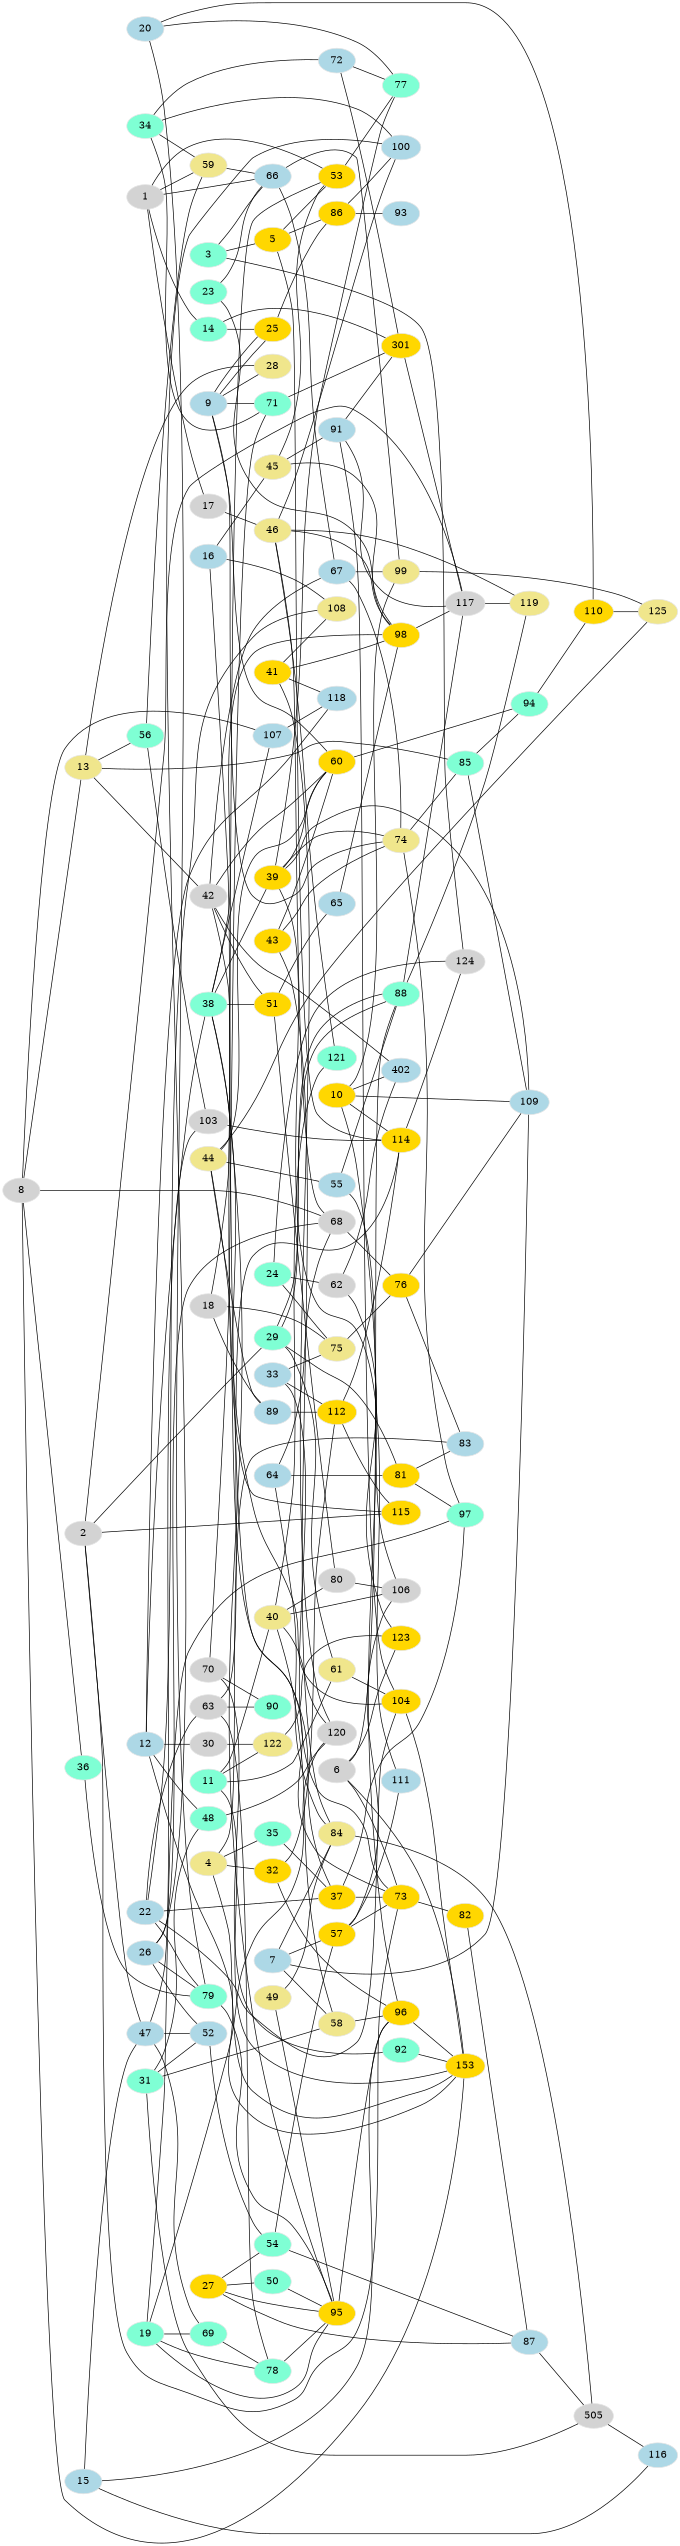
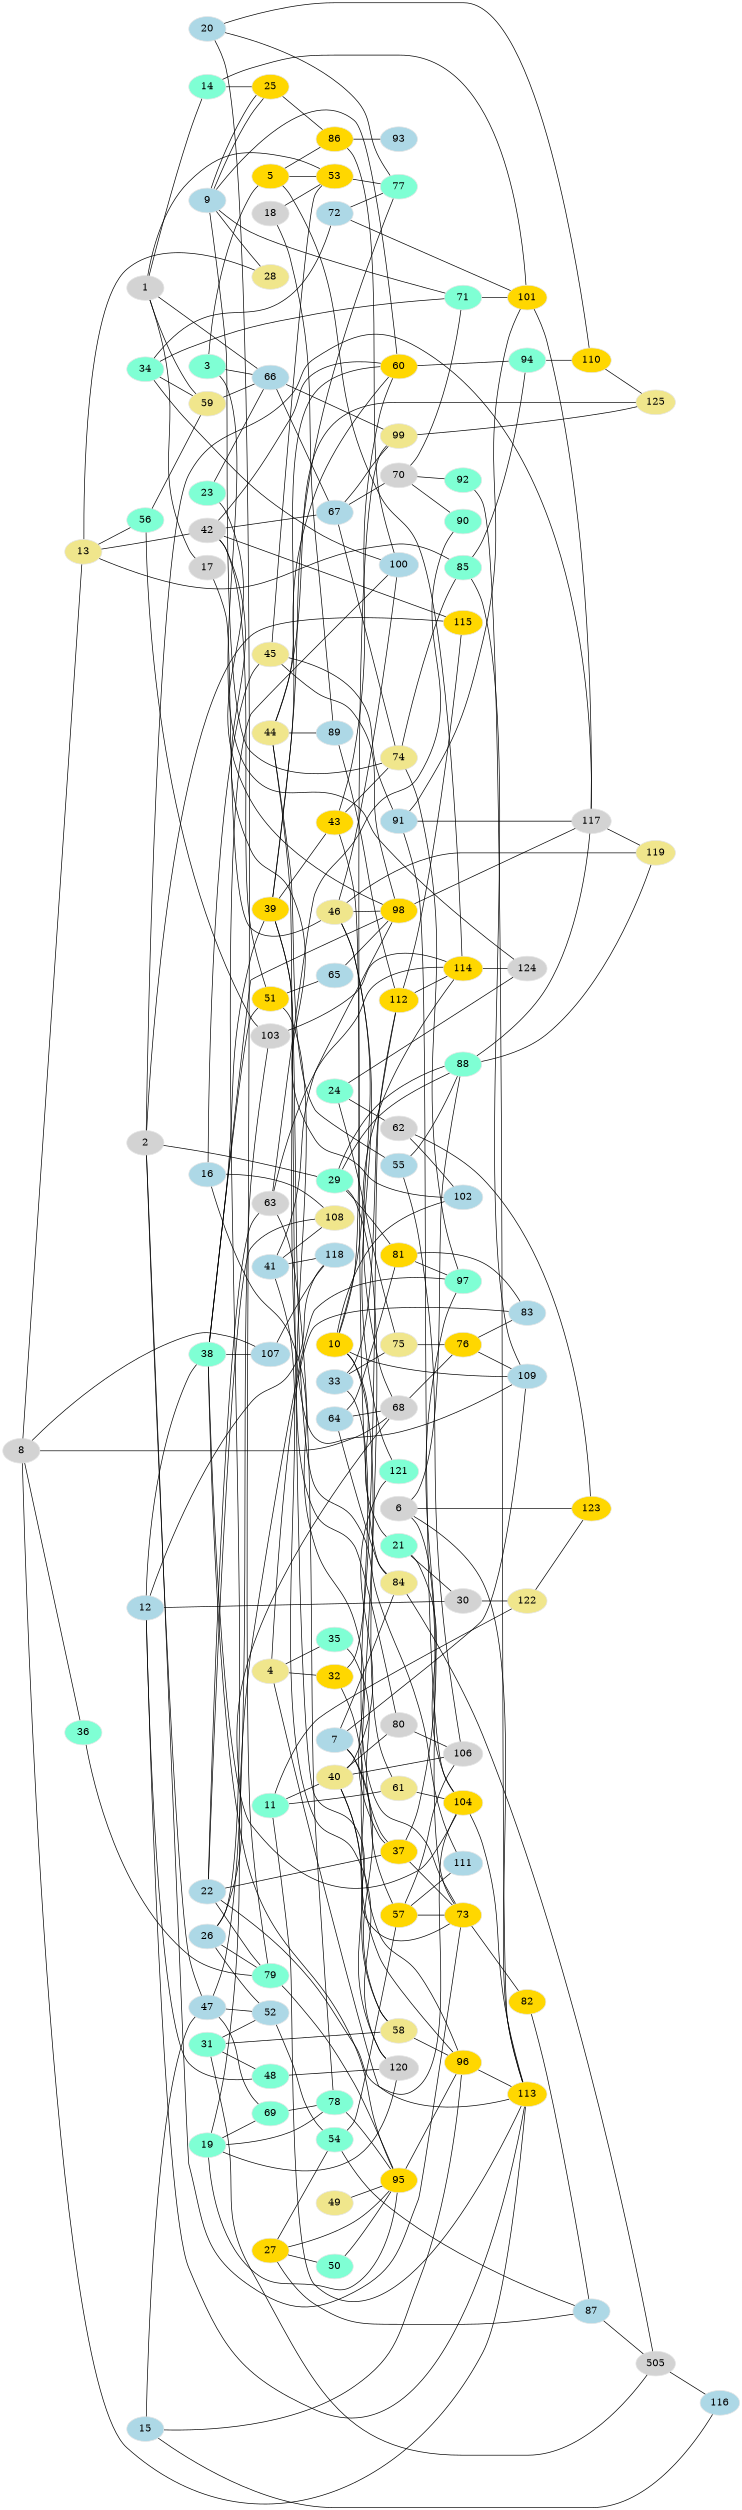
(401, 346) -> (527, 298)
none -> (362, 497)
(273, 672) -> (270, 1267)
(327, 833) -> (302, 866)
(401, 1071) -> (463, 1197)
(276, 1314) -> none
none -> (399, 1546)
(308, 1926) -> none
(465, 2066) -> (527, 2094)
